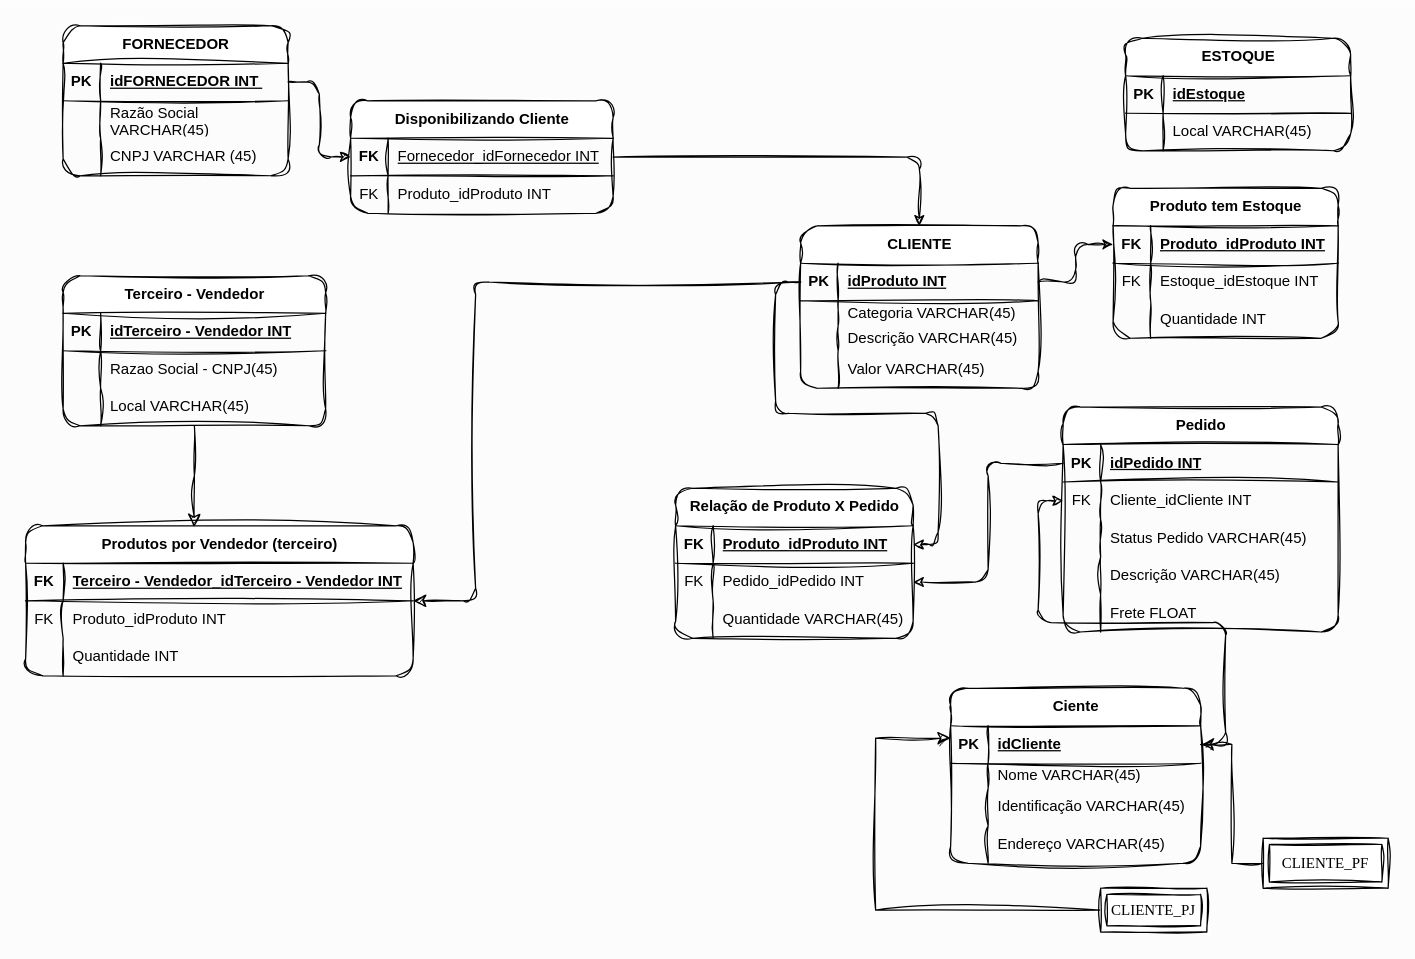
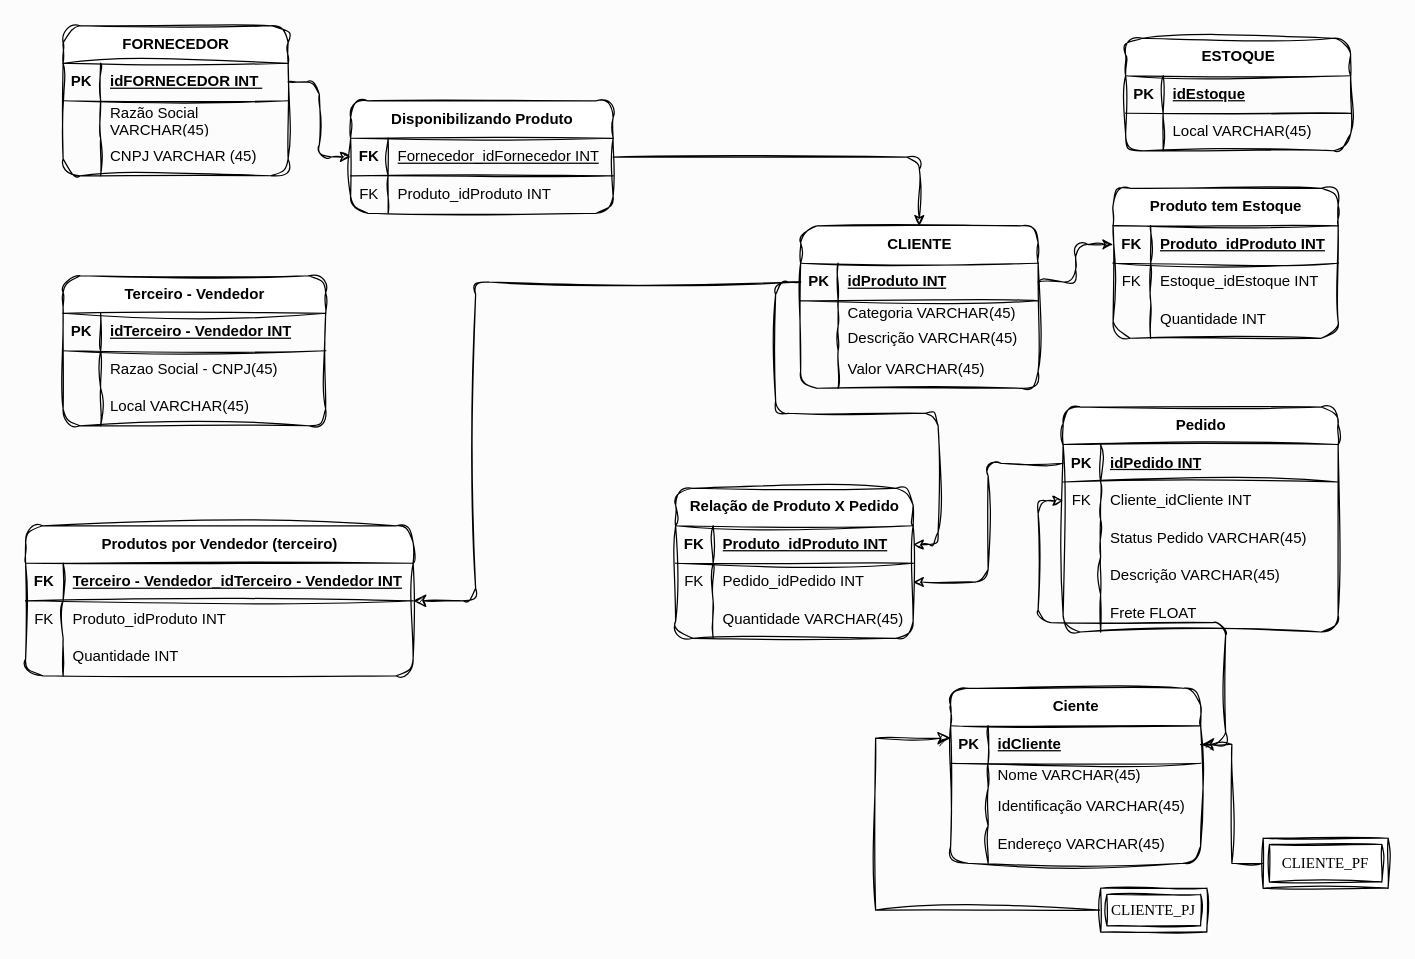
(483, 119) -> (483, 119)
(194, 472) -> none
